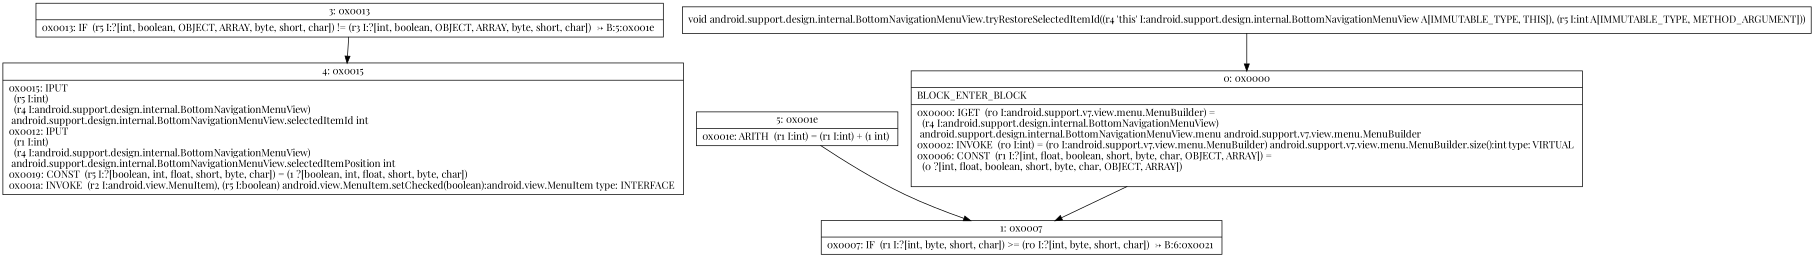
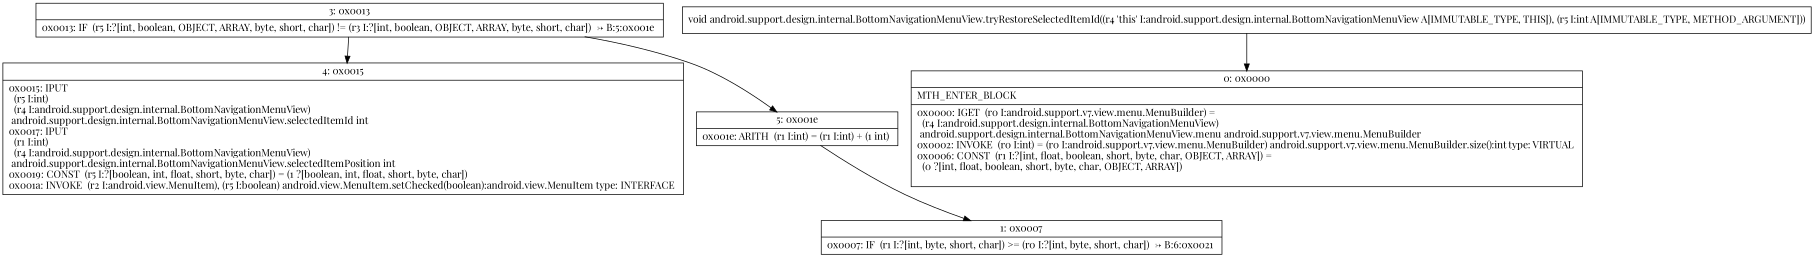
none -> (683, 60)
(972, 96) -> (967, 96)
(41, 132) -> (41, 132)
(1094, 202) -> none
